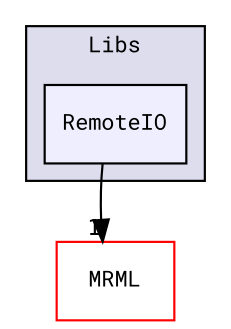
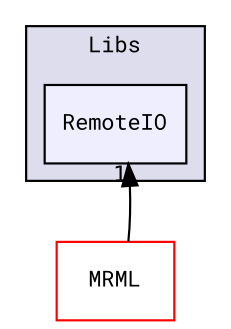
(101, 195) -> (130, 214)
